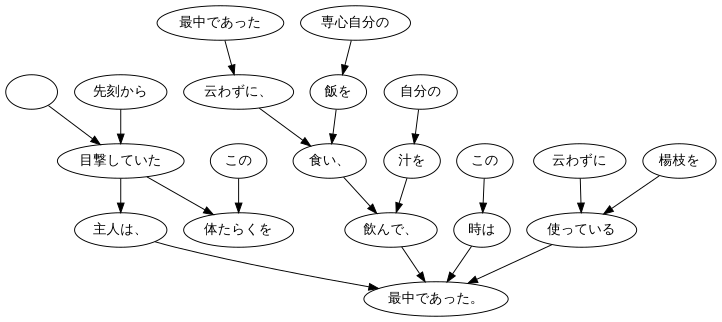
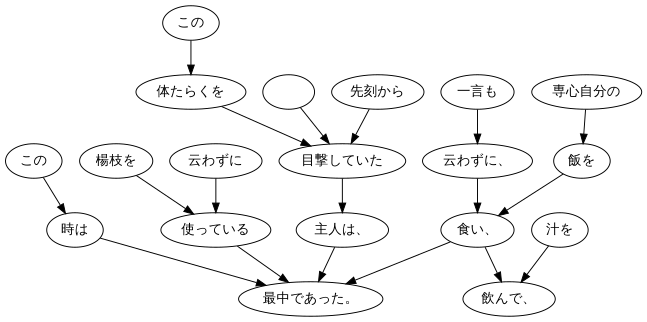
(220, 23) -> (477, 92)
(421, 92) -> none
(176, 193) -> (262, 124)
(411, 260) -> (403, 261)
